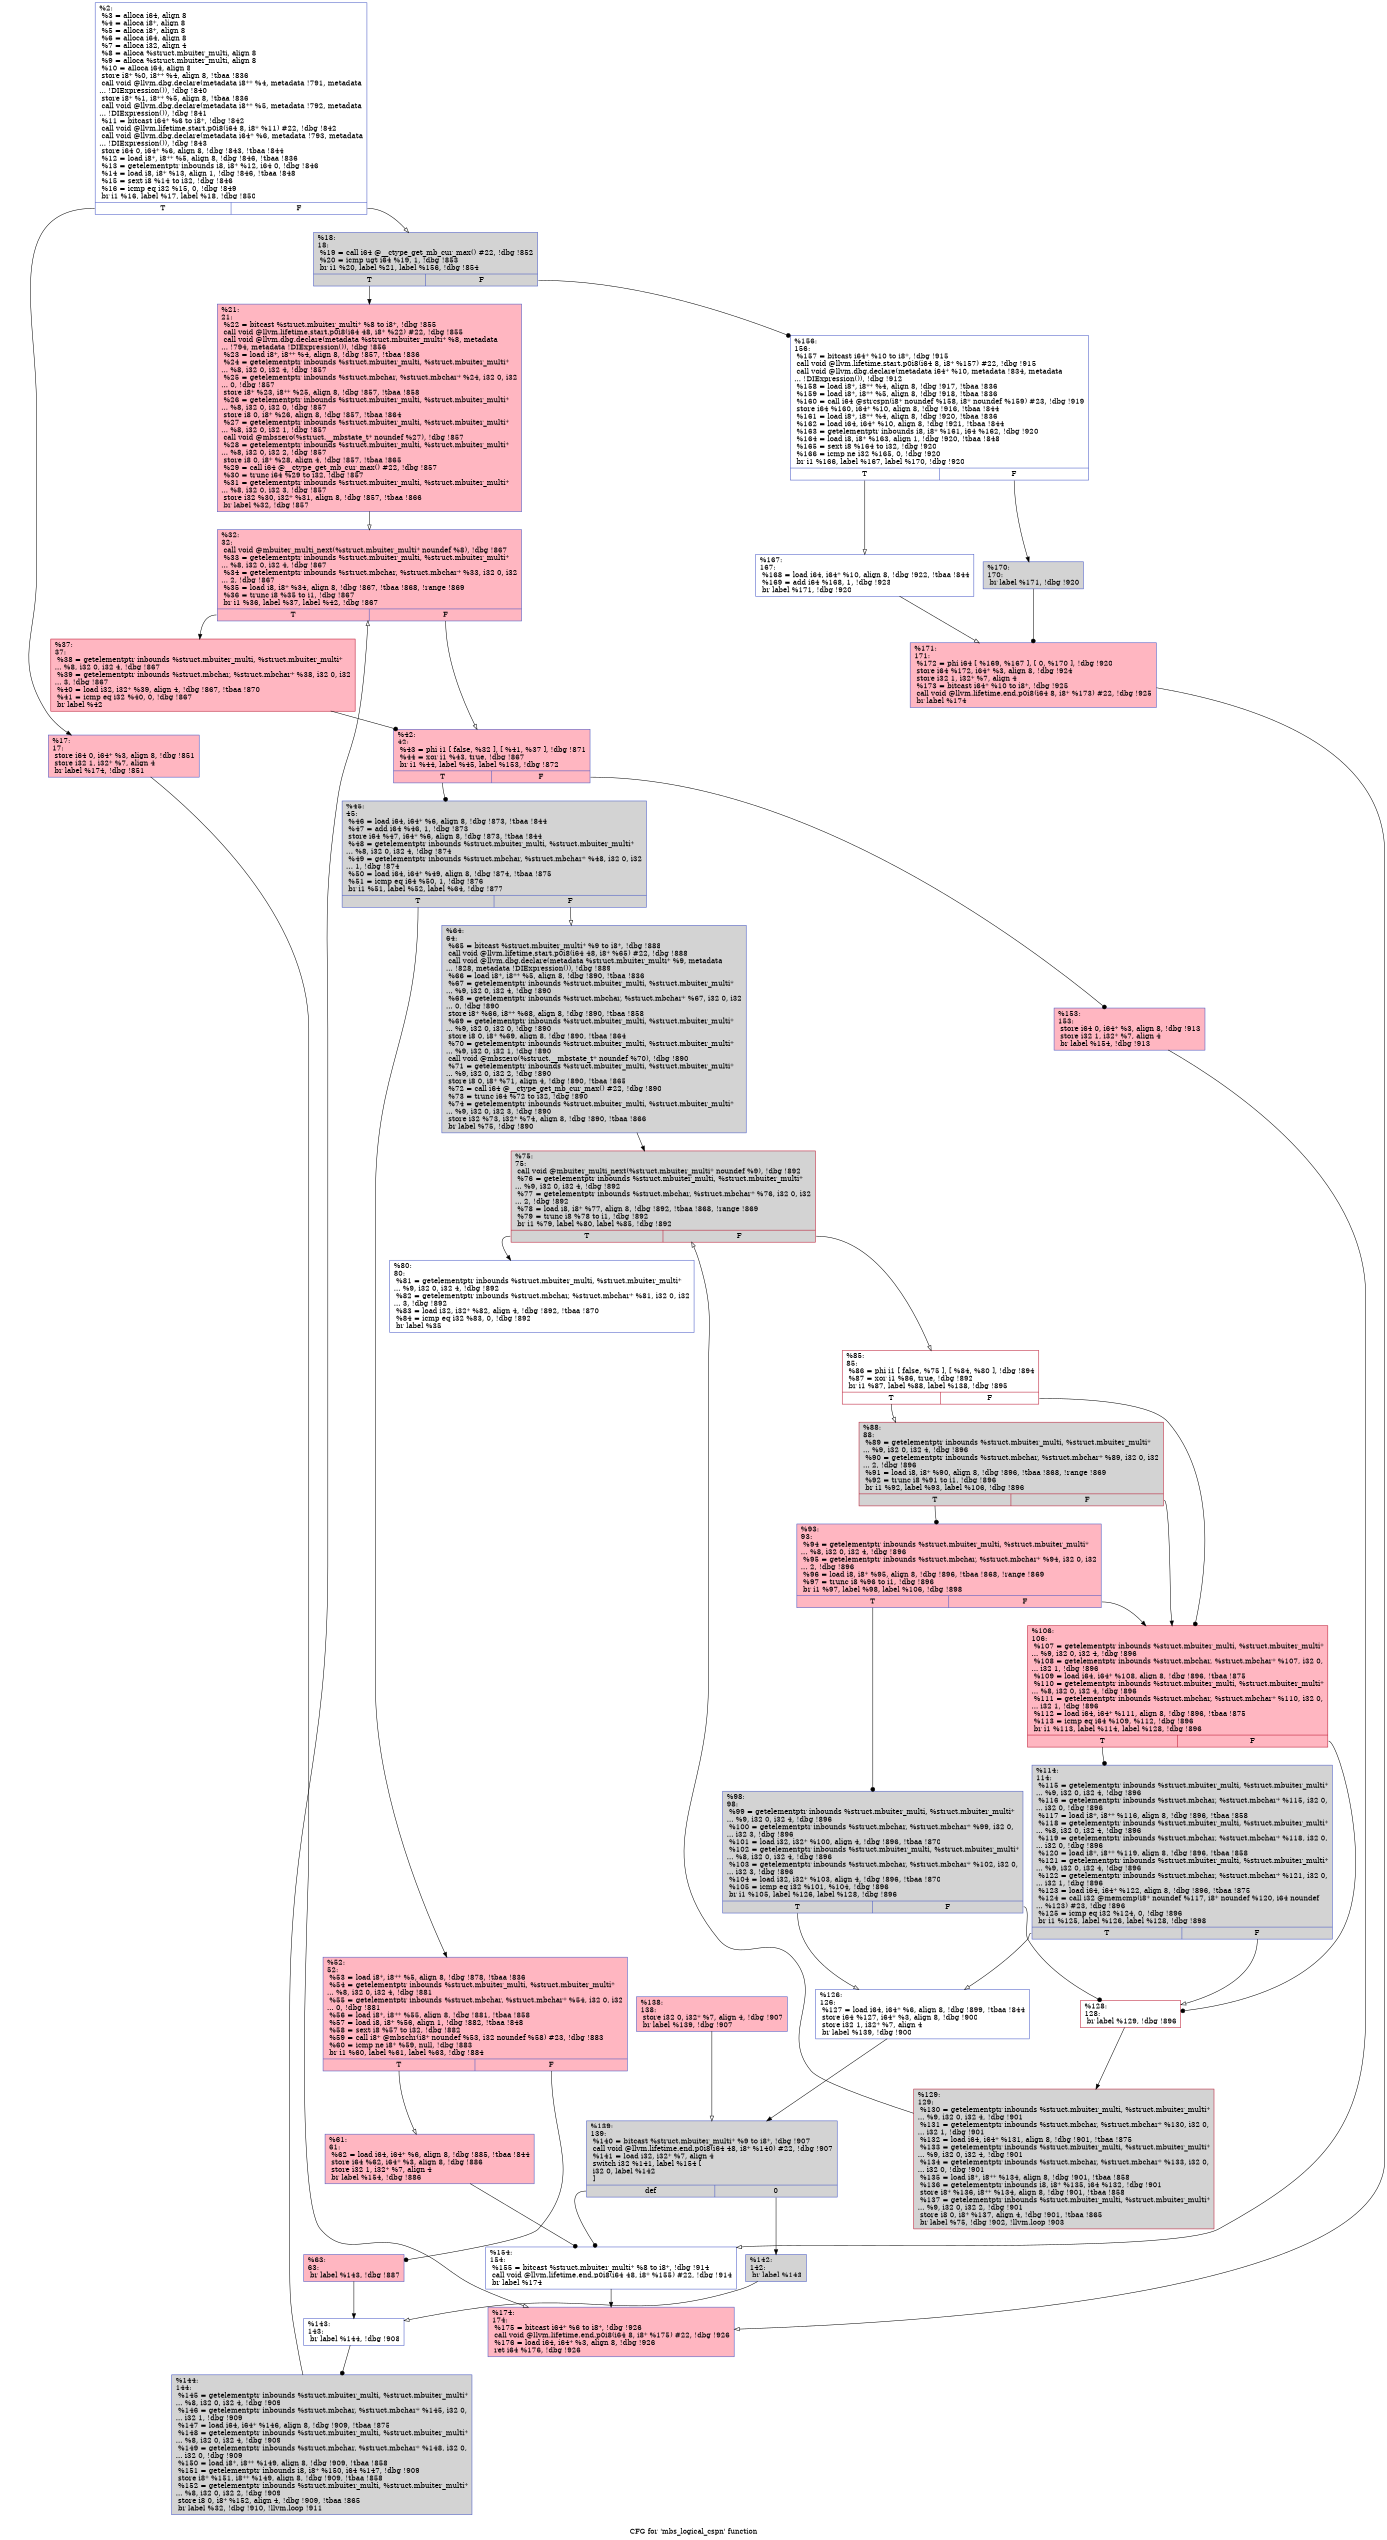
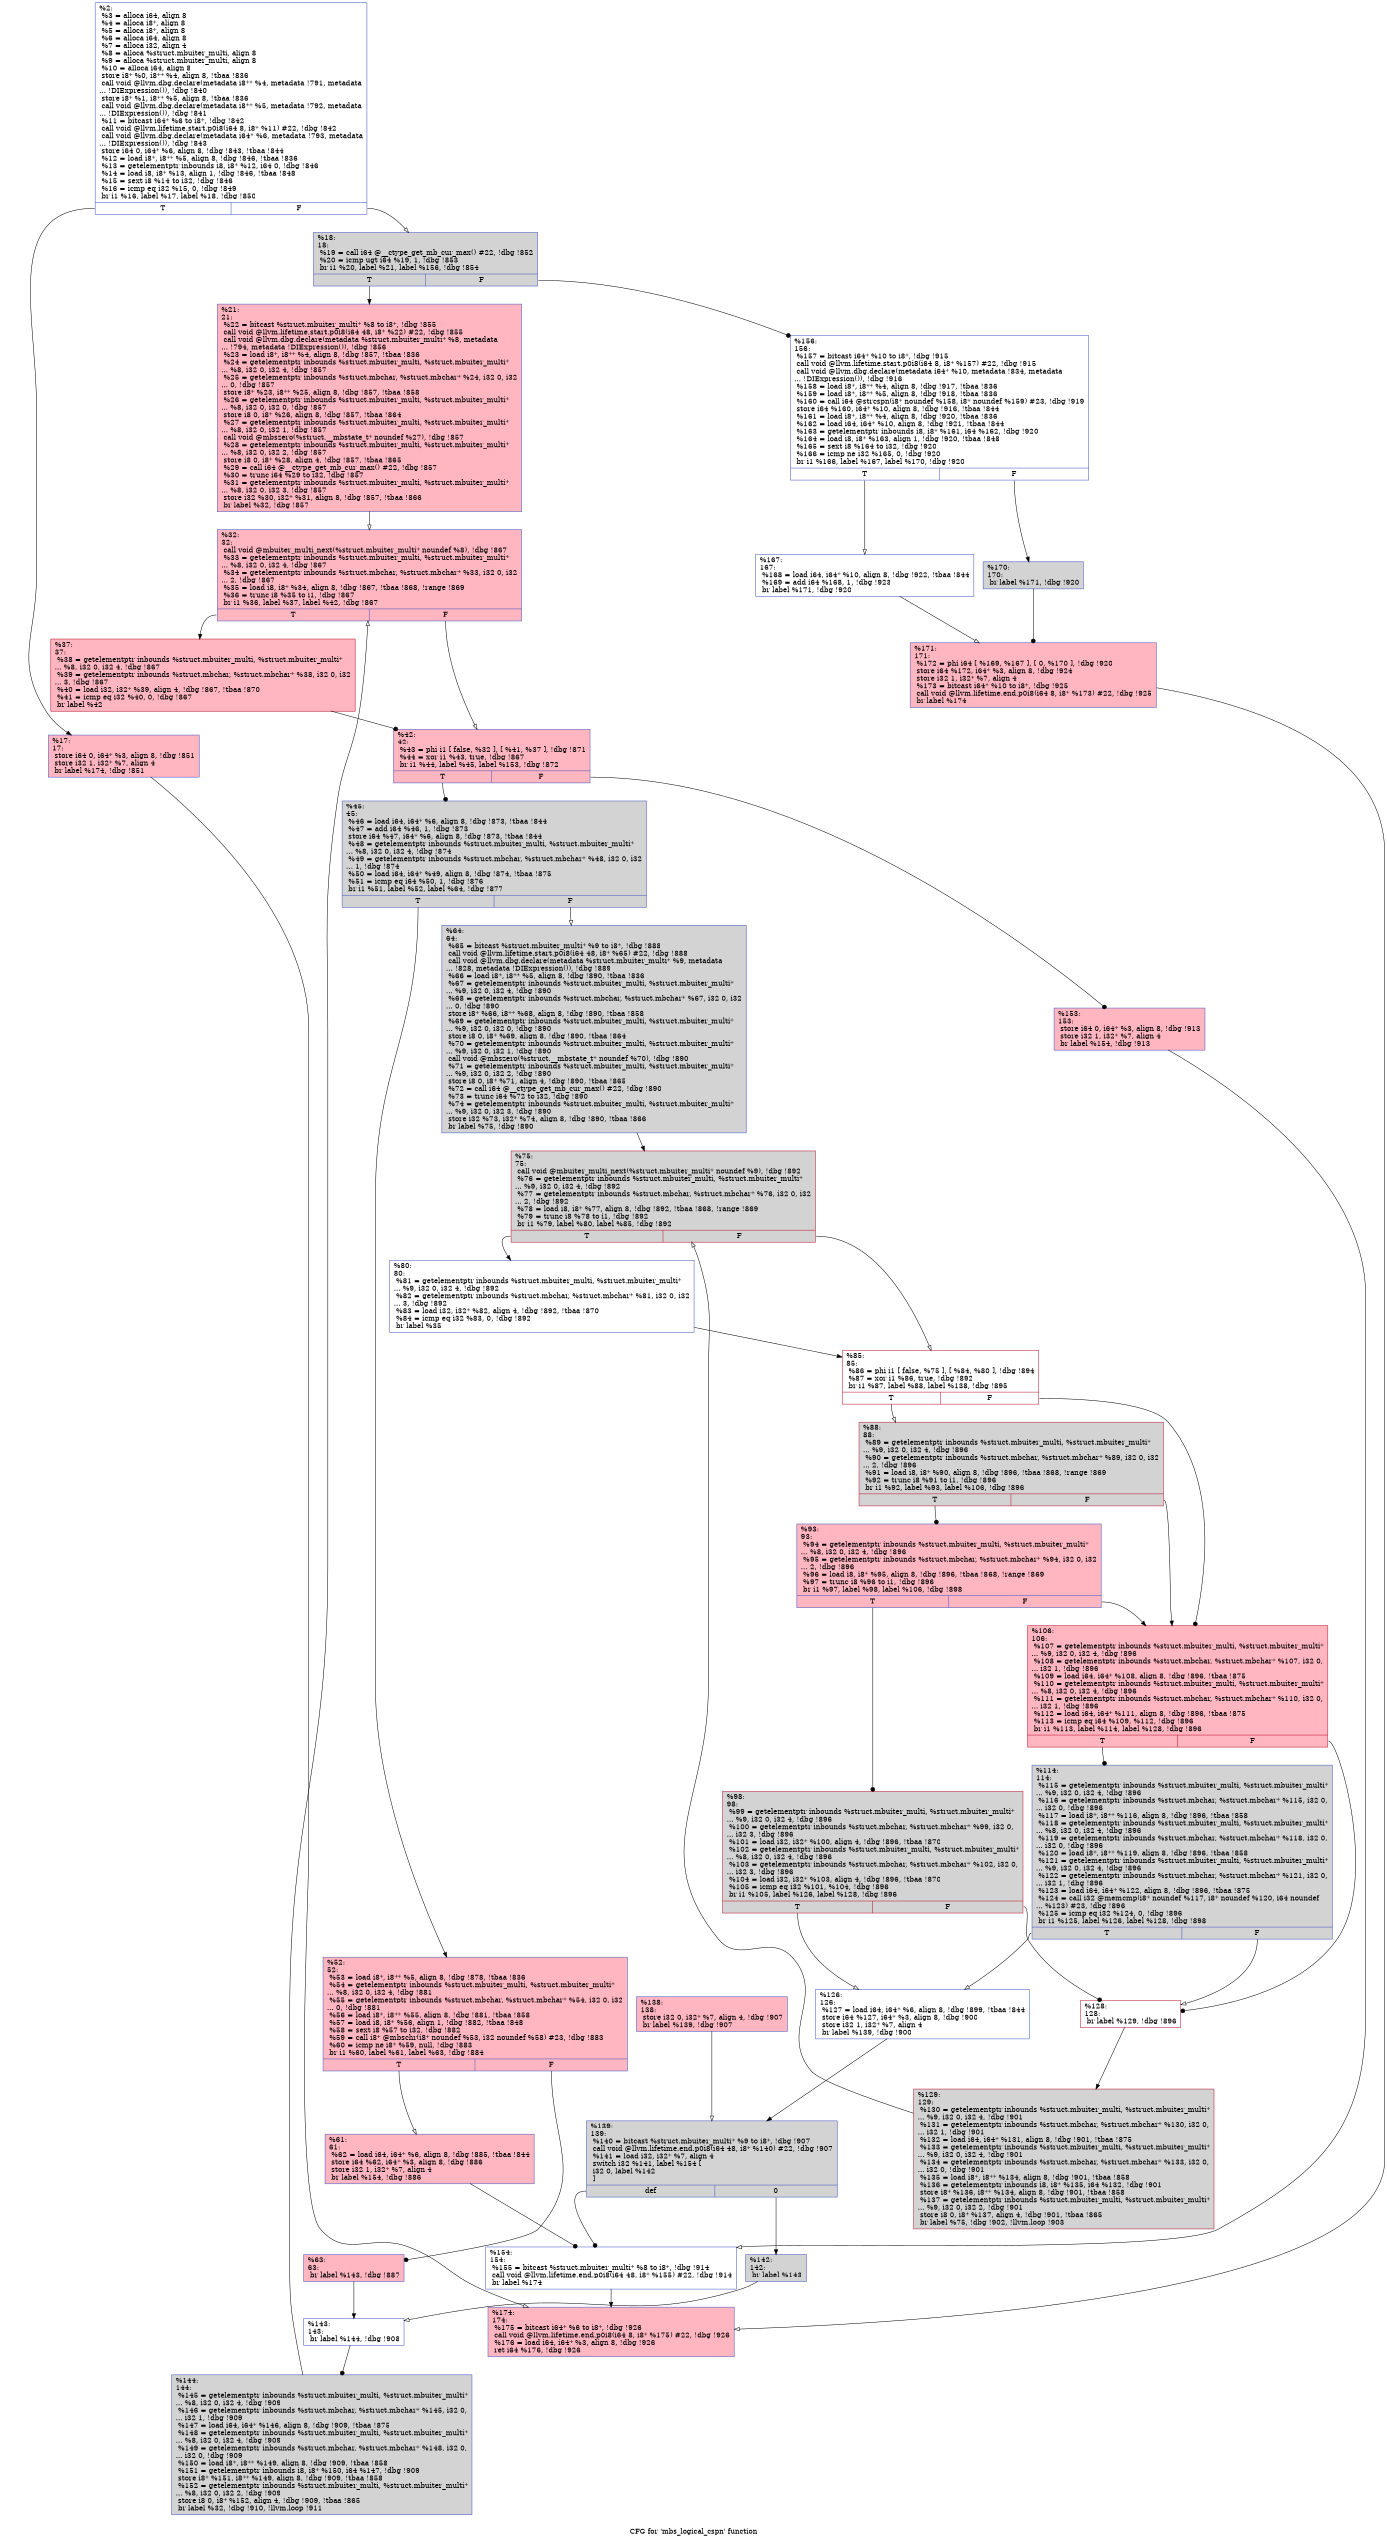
(848, 379) -> (848, 379)
none -> (766, 1342)
(873, 1852) -> (873, 1852)
